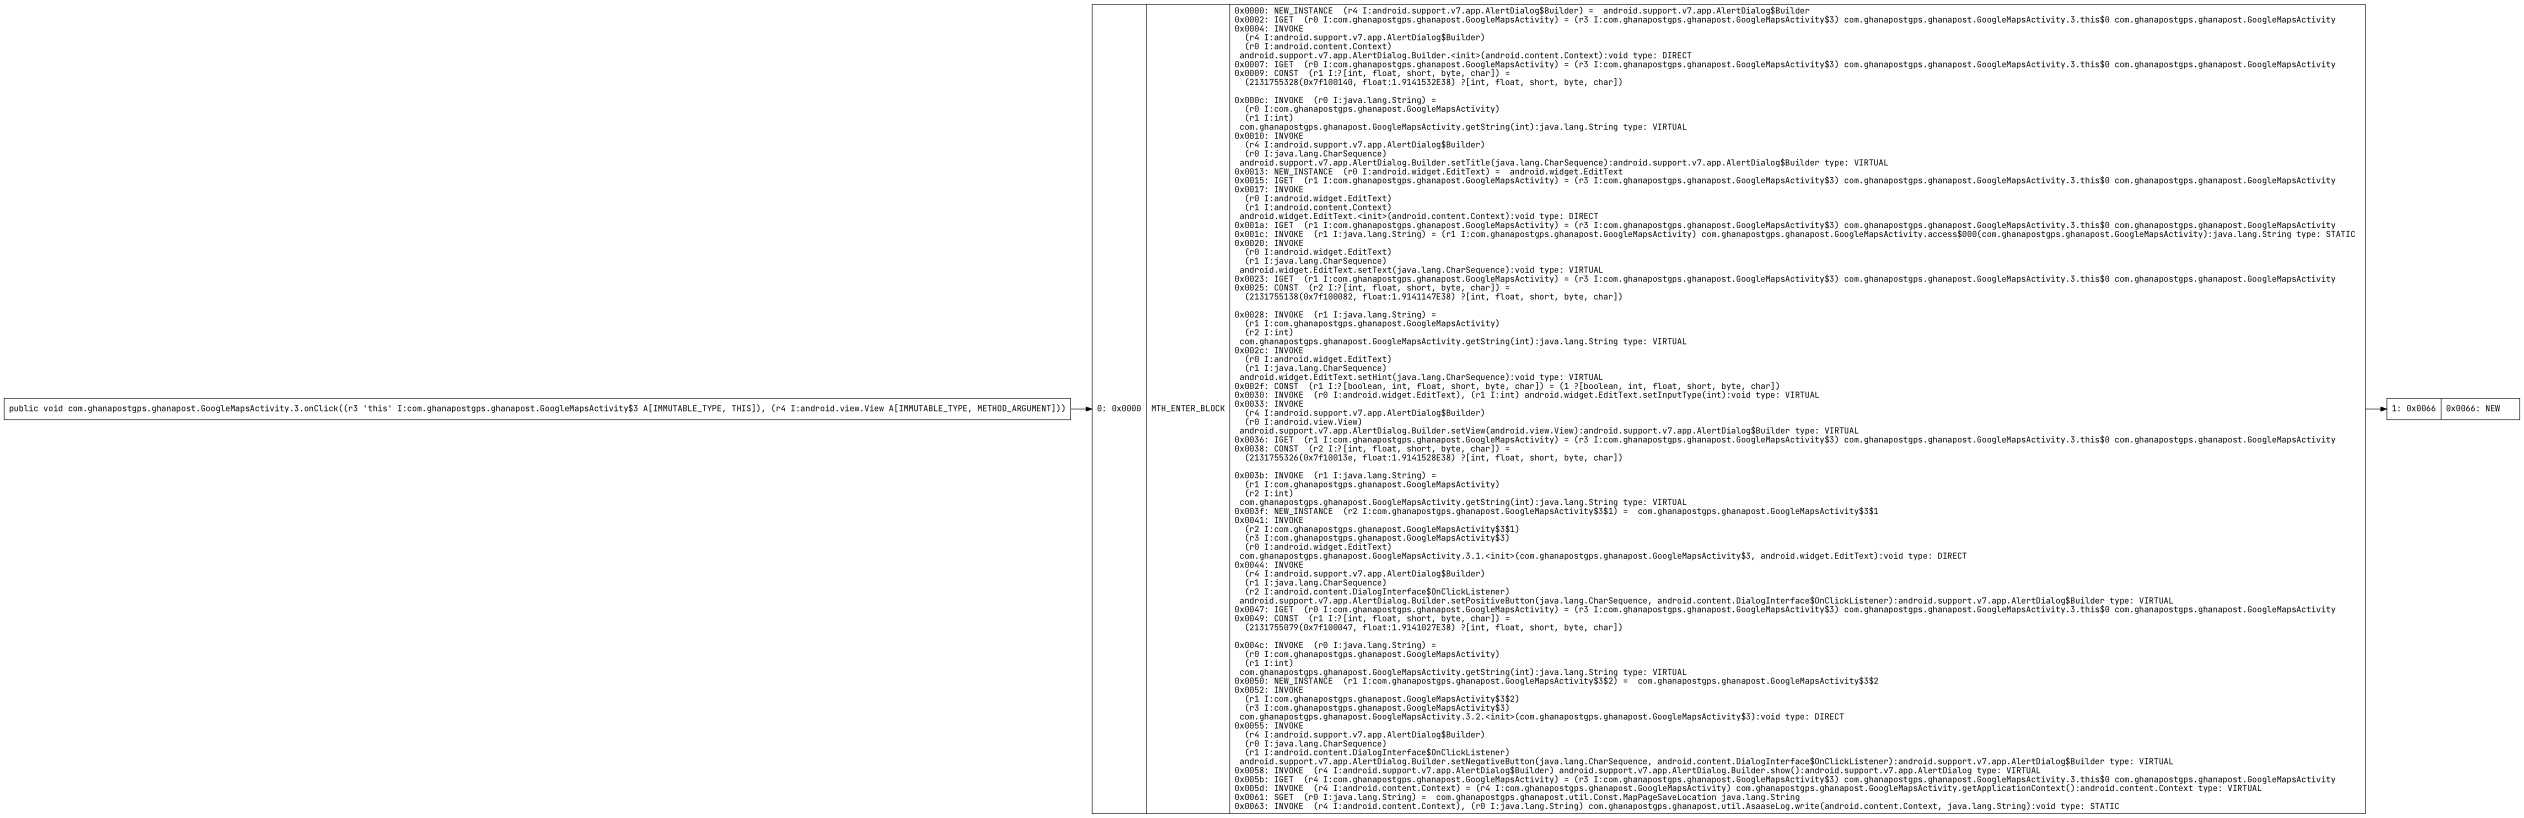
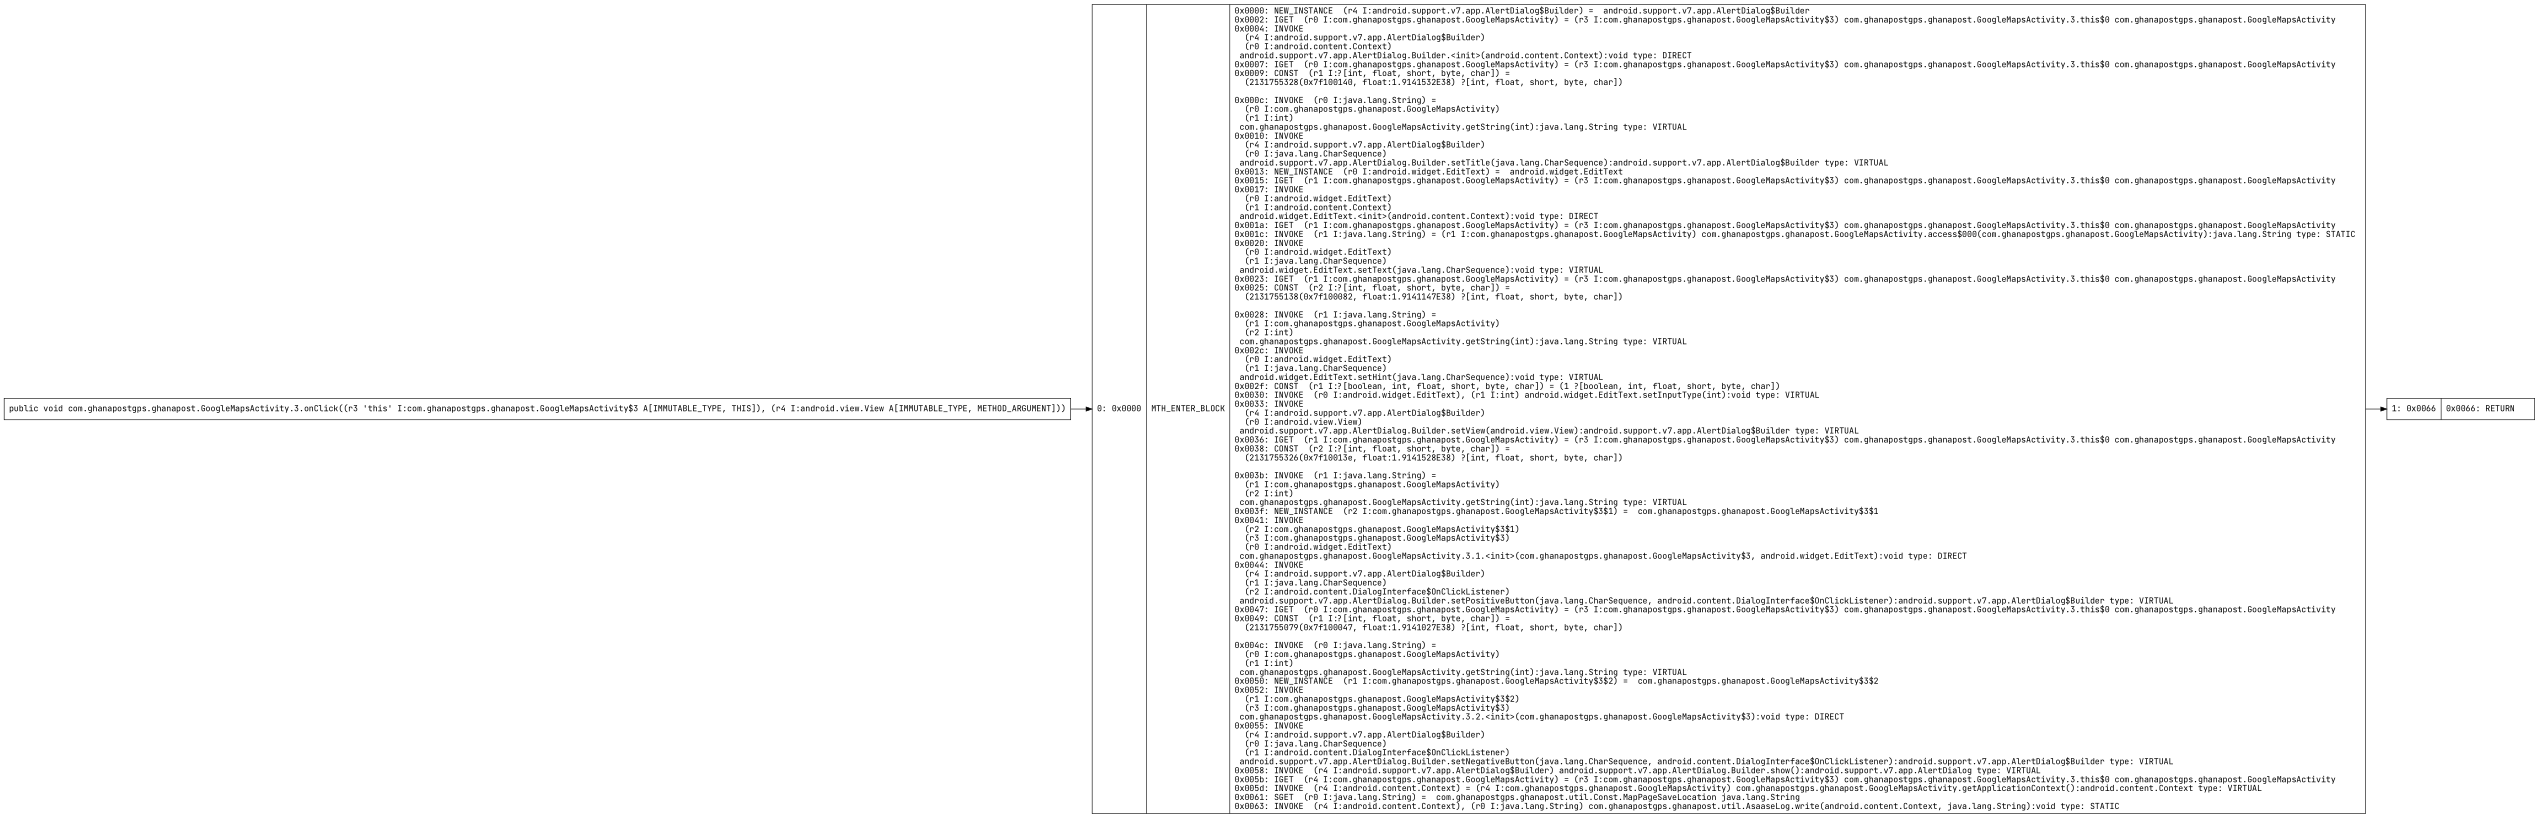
(2480, 409) -> (2488, 409)
